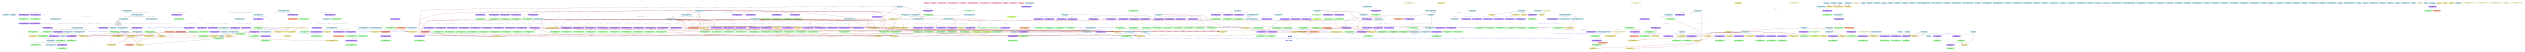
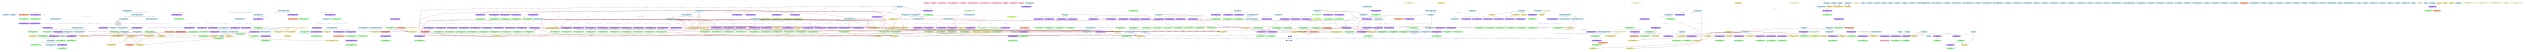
(2244, 3) -> (2244, 3)
(24, 15) -> (24, 15)
(1838, 15) -> none
(412, 28) -> (412, 28)
(693, 28) -> (693, 28)
(918, 32) -> none
(1885, 41) -> (1885, 41)
